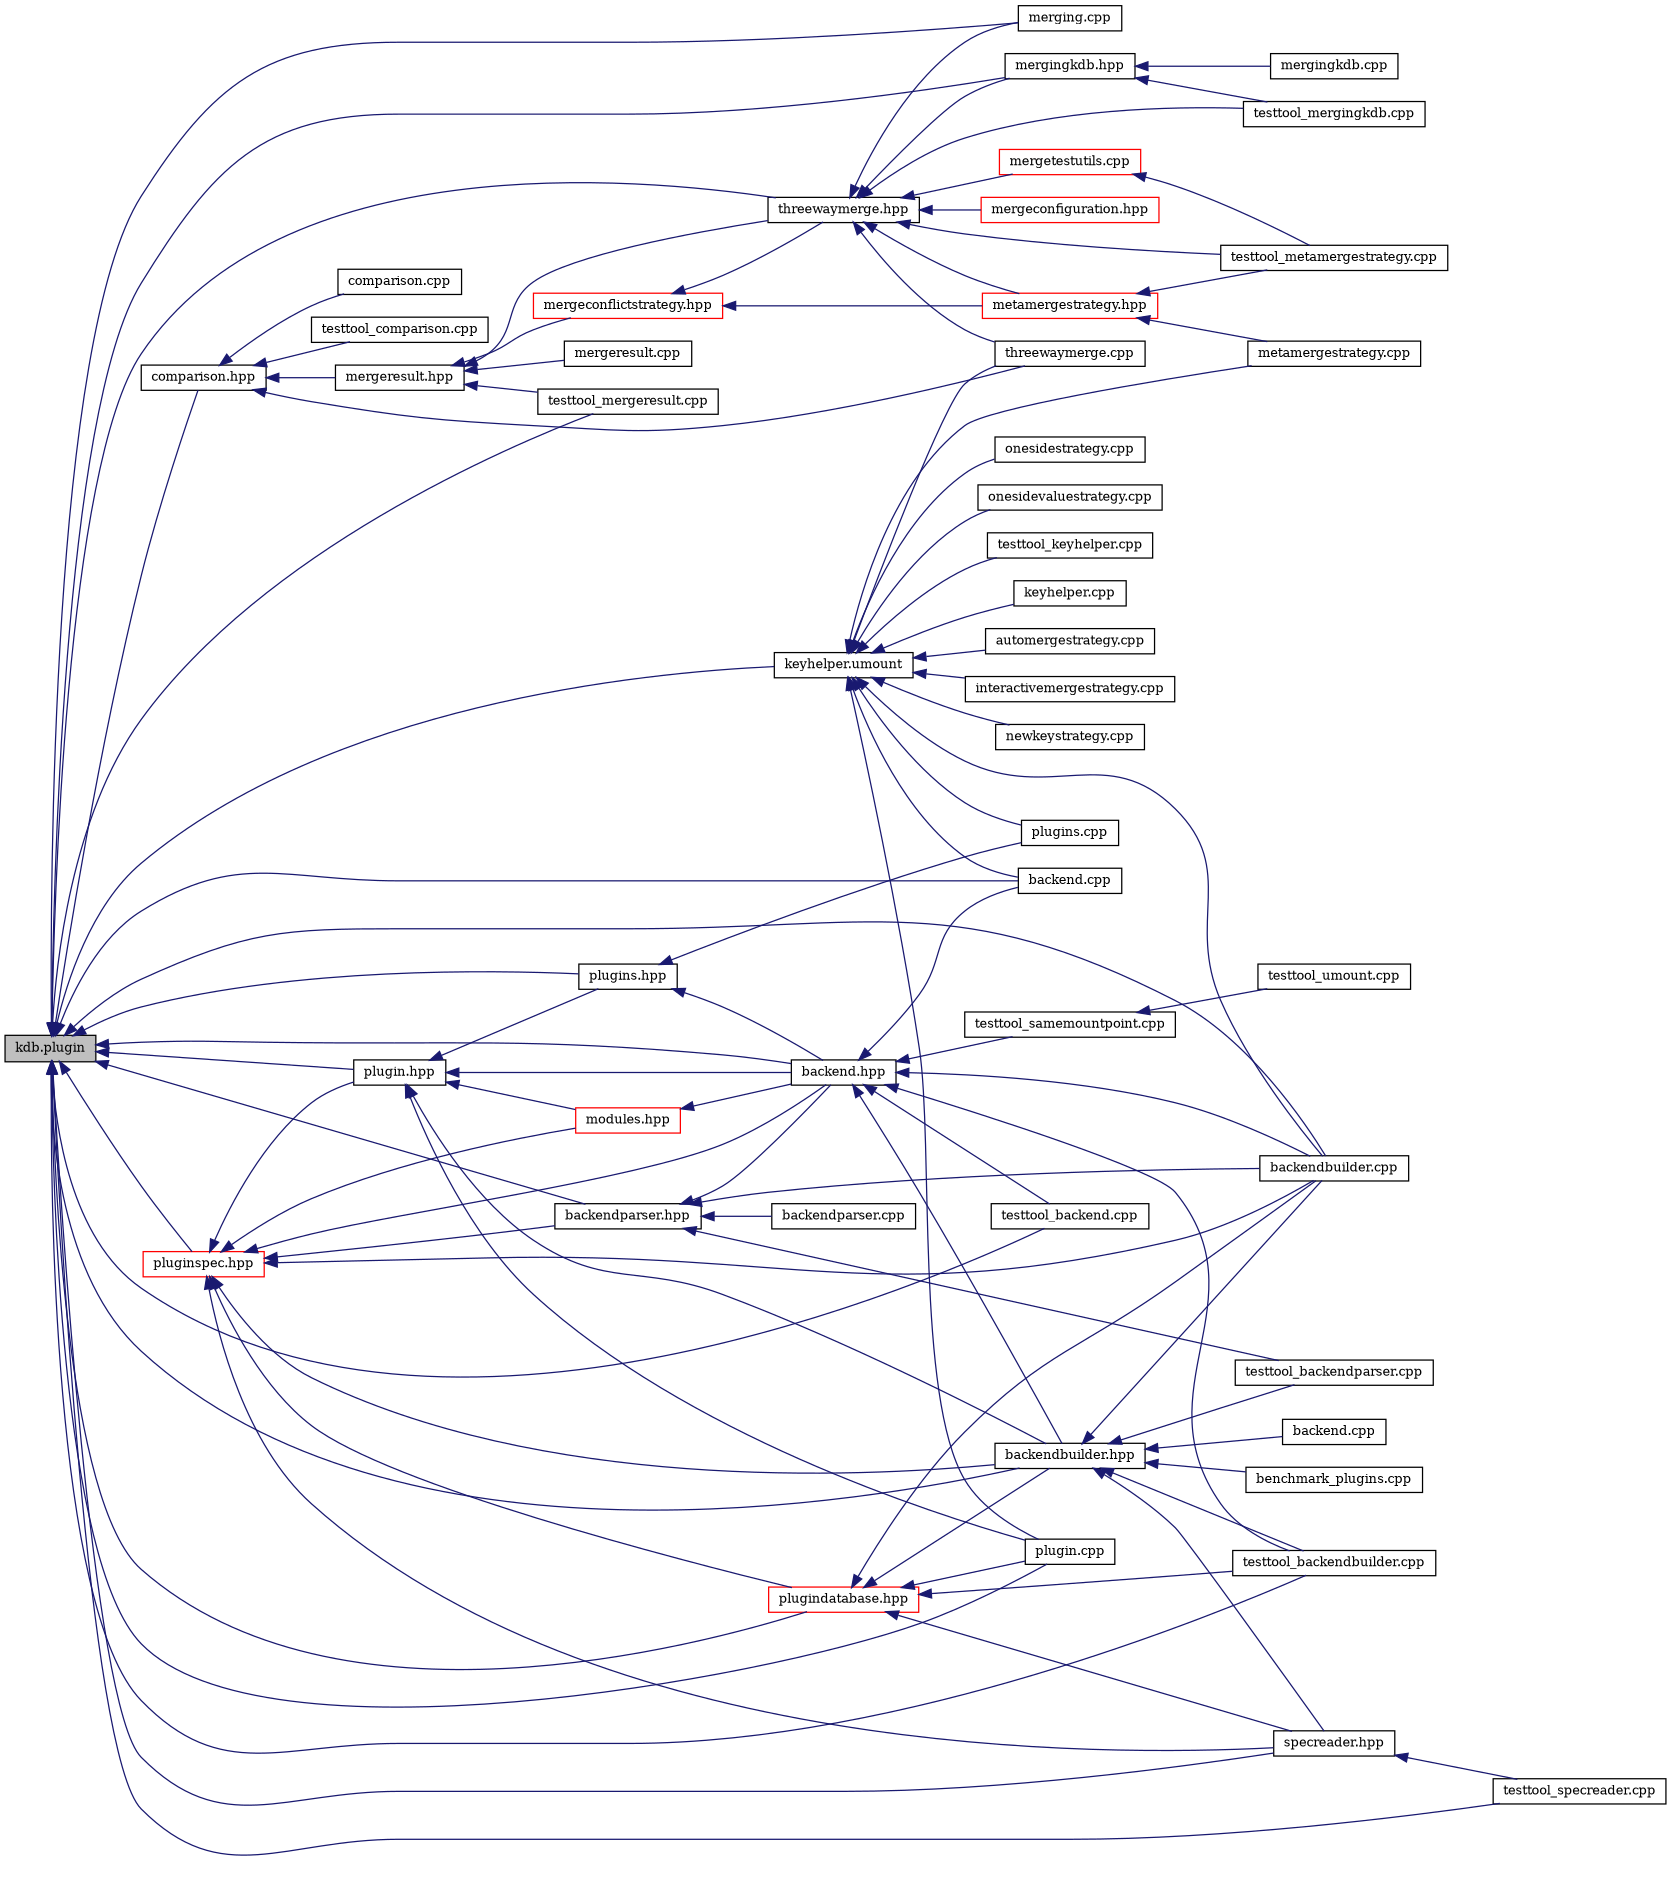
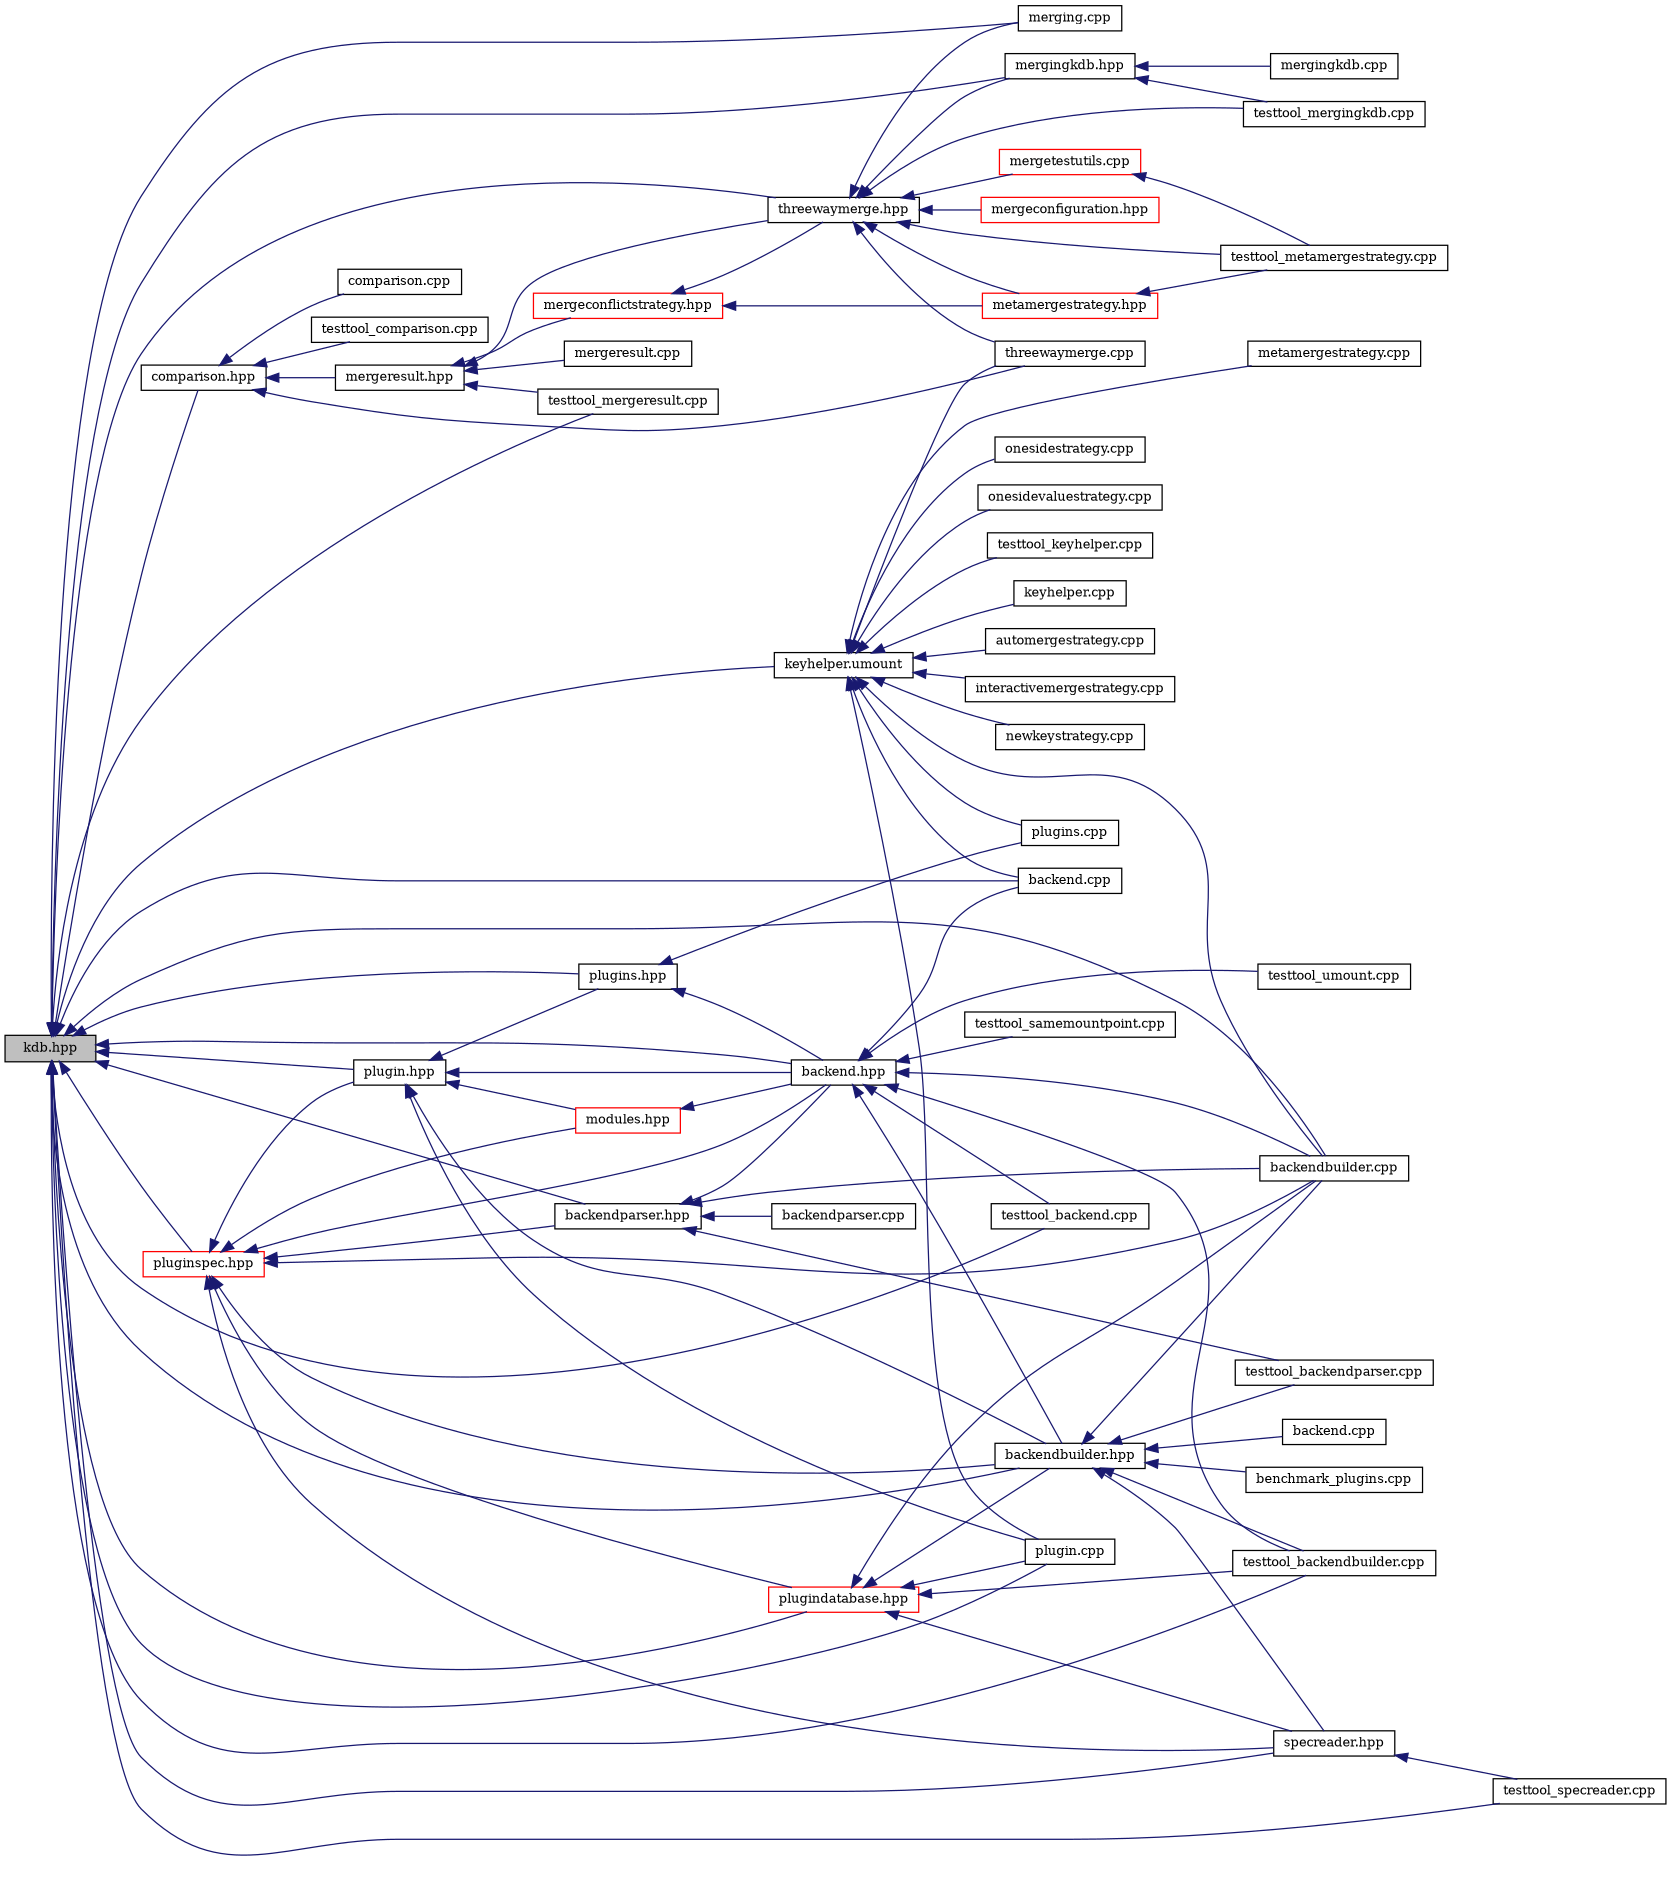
(1208, 331) -> none
(1208, 999) -> (1056, 981)
(50, 1049) -> (50, 1049)
